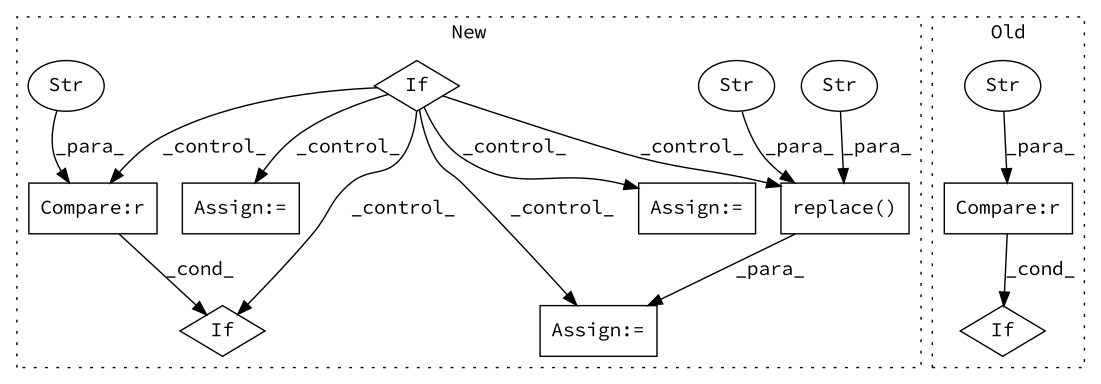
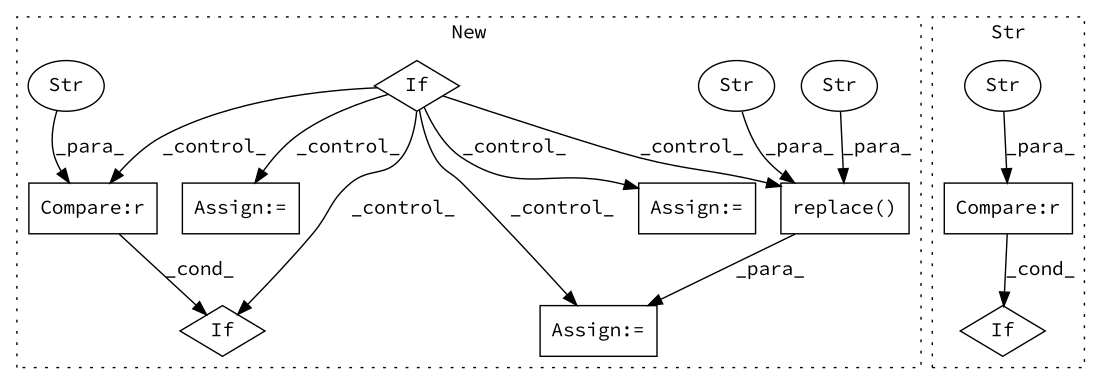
(1008, 33) -> (1008, 33)
